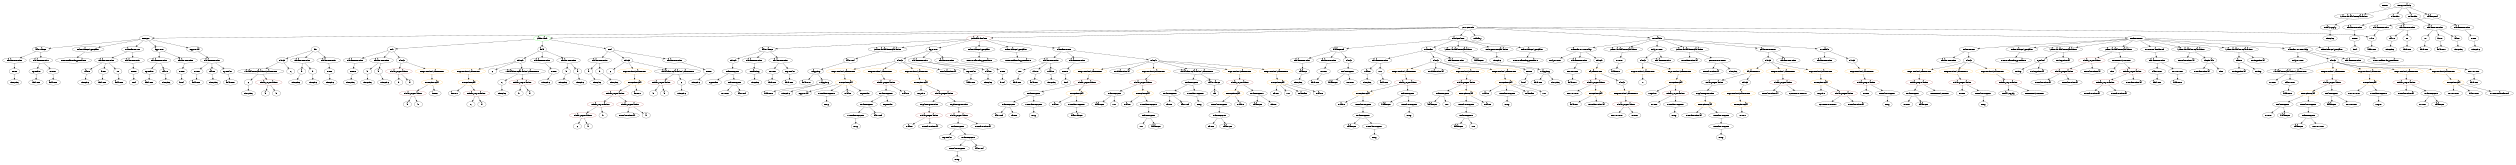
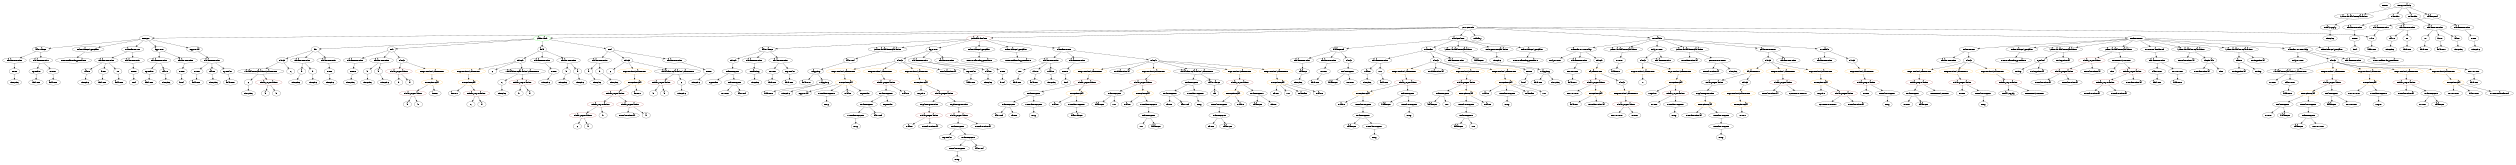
none -> (427, 44)
